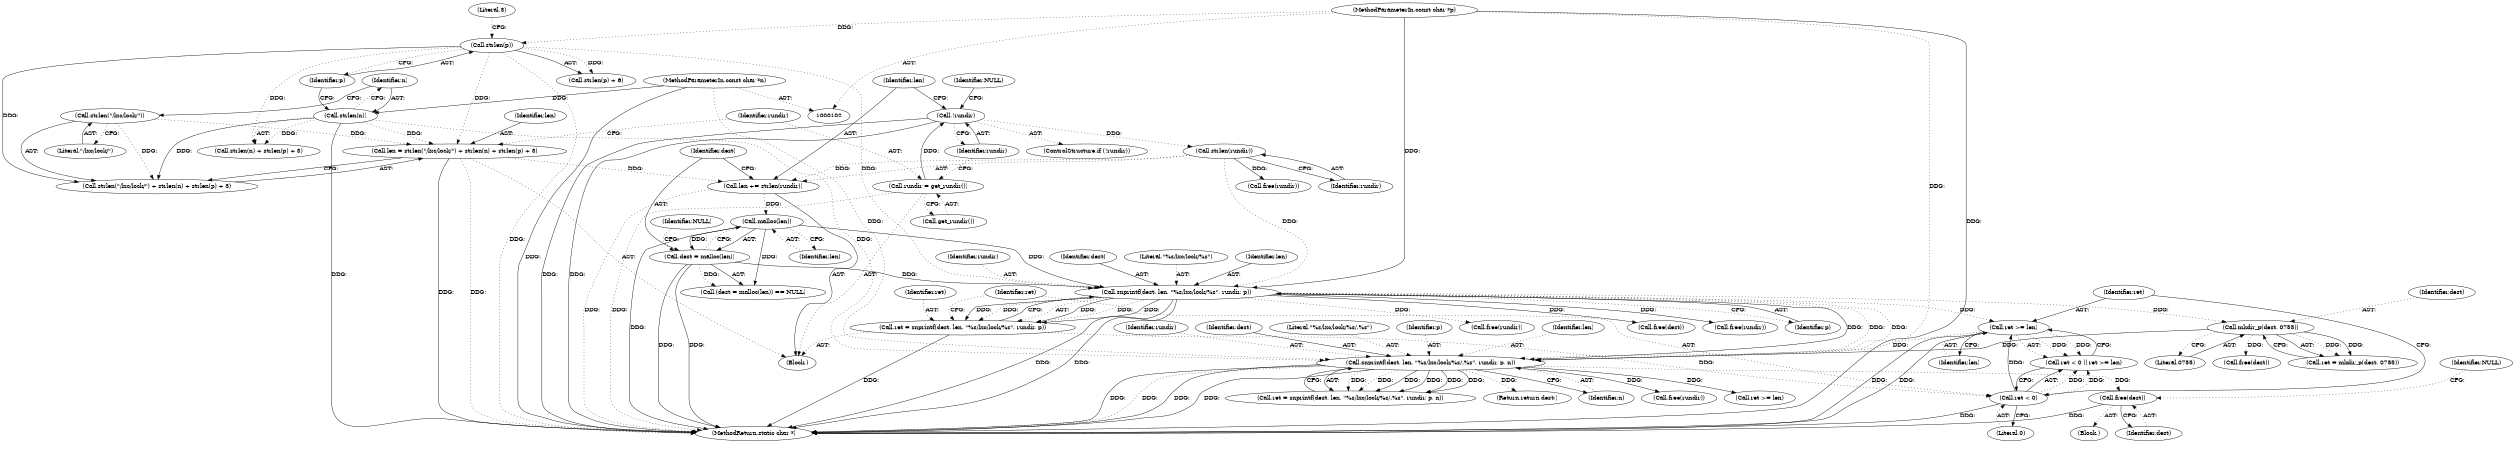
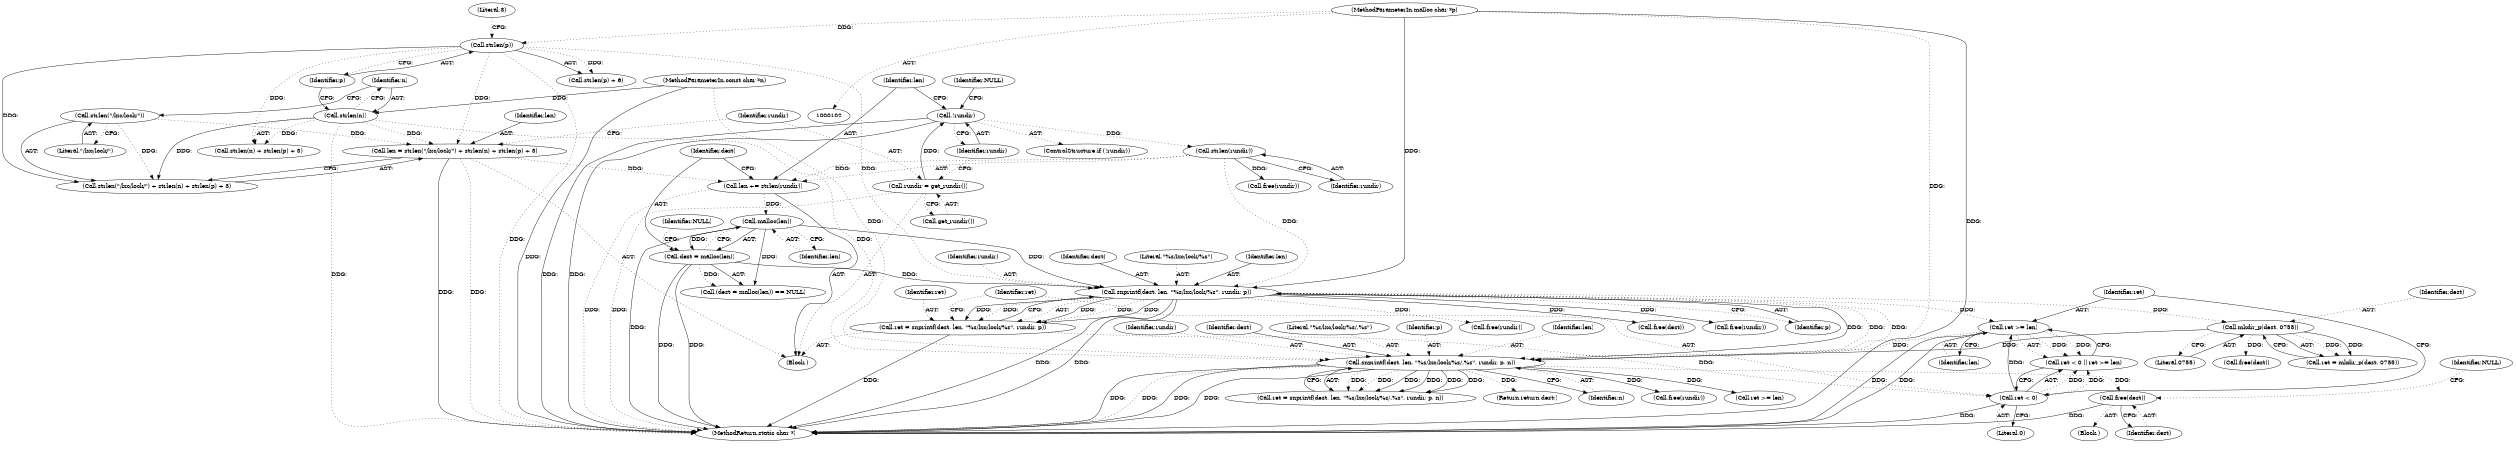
(1404, 10) -> (1404, 10)
(773, 99) -> none
(364, 426) -> (364, 426)
